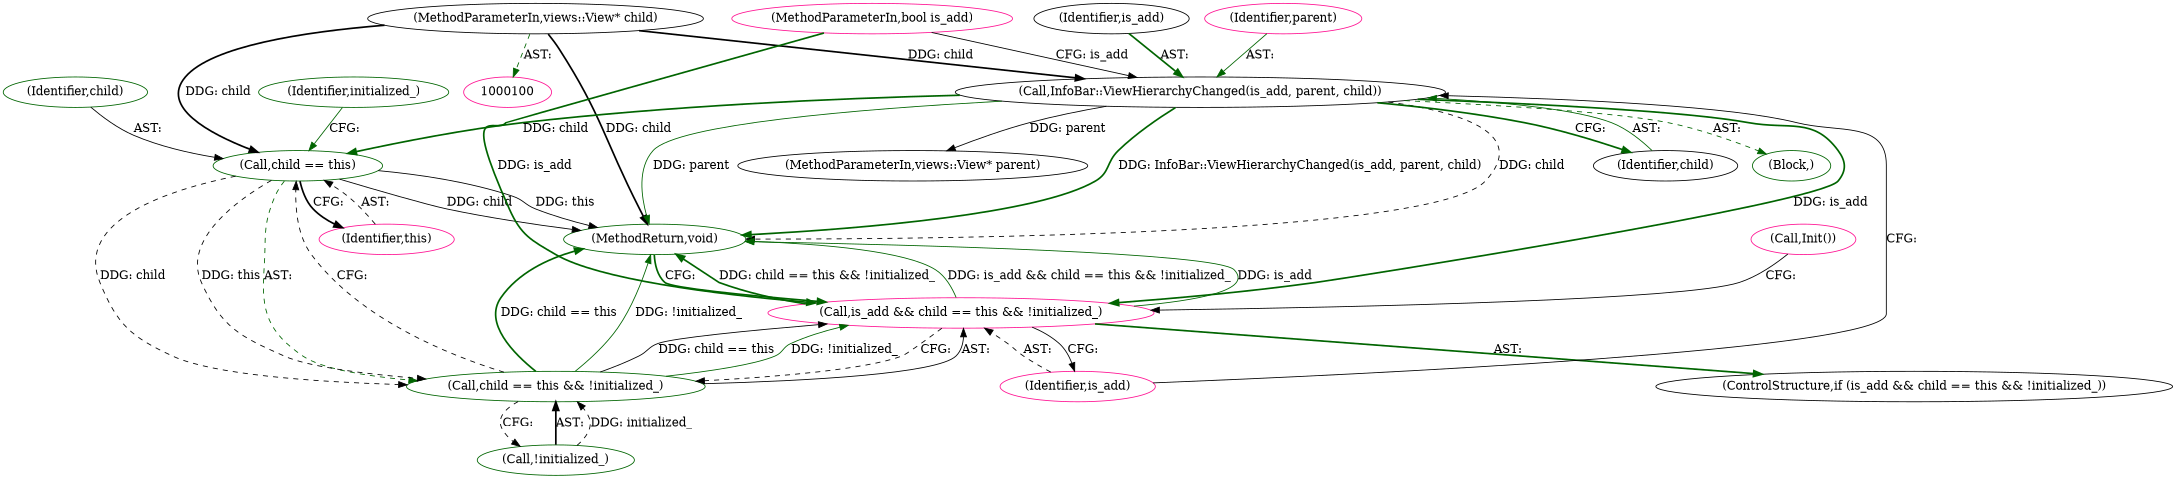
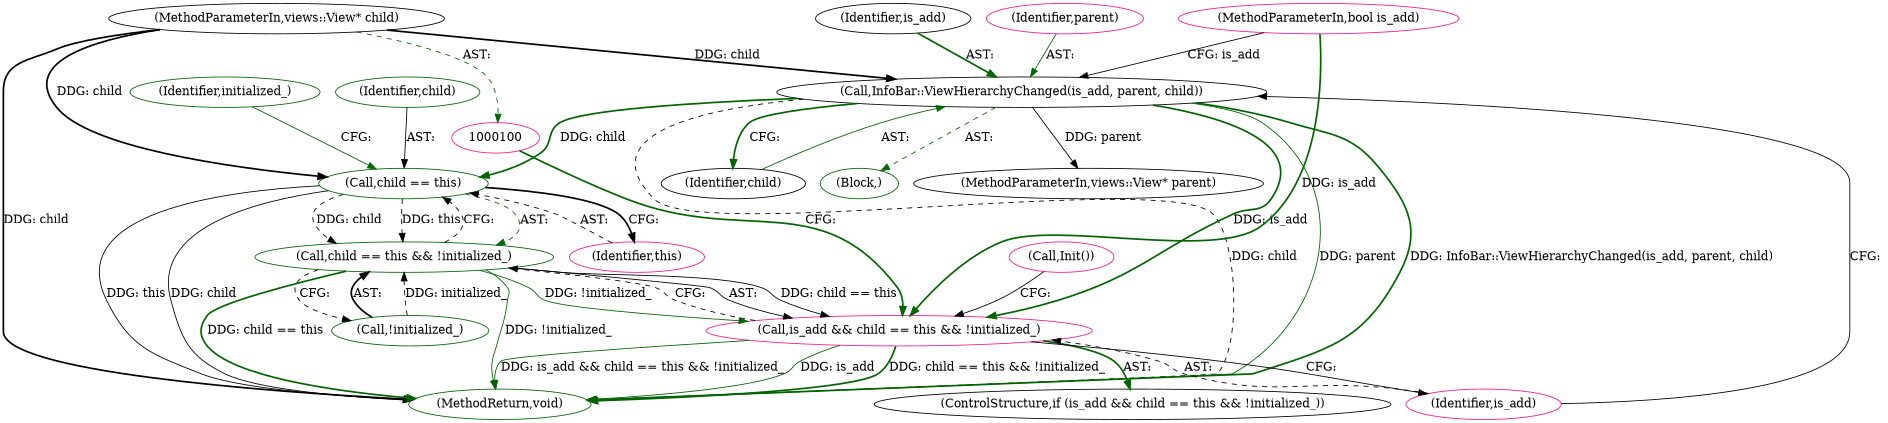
(726, 293) -> (723, 219)
